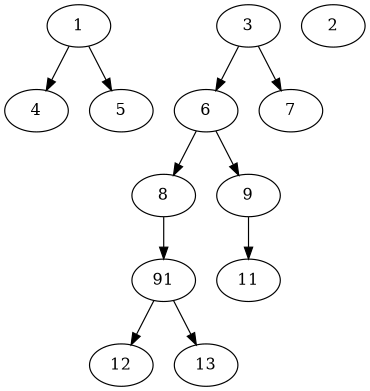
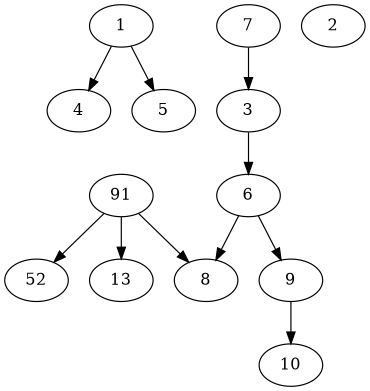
(267, 63) -> (249, 63)
(164, 232) -> (159, 234)
(249, 280) -> (291, 365)
(121, 365) -> (37, 280)
